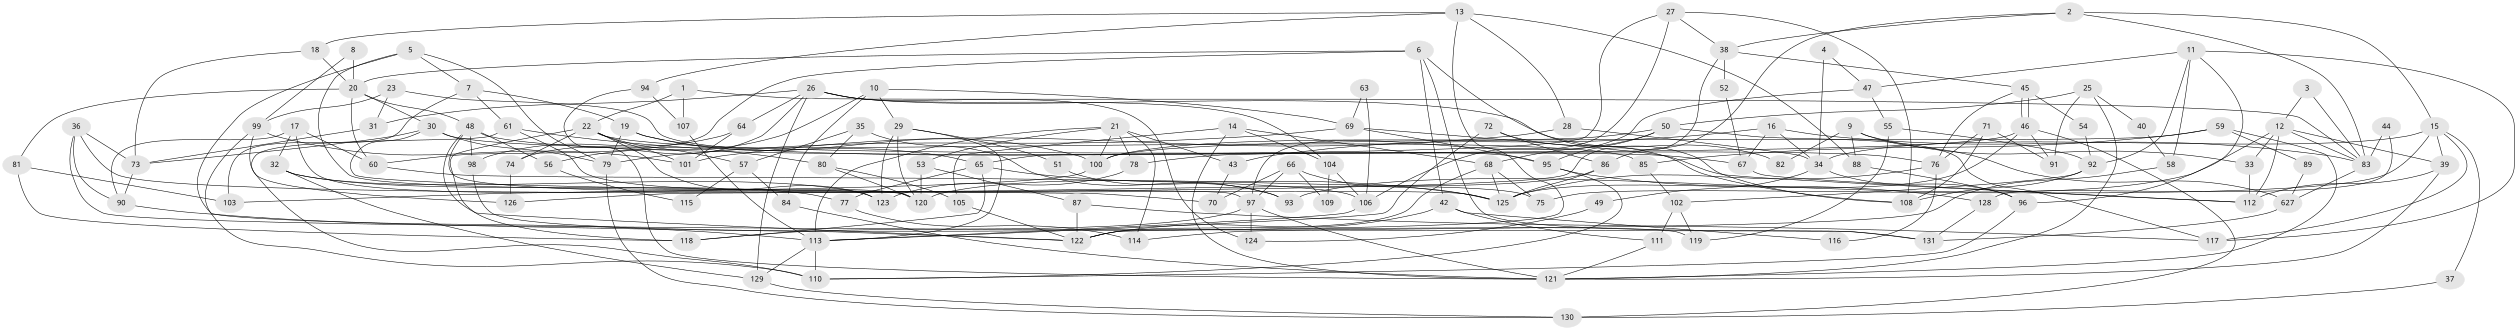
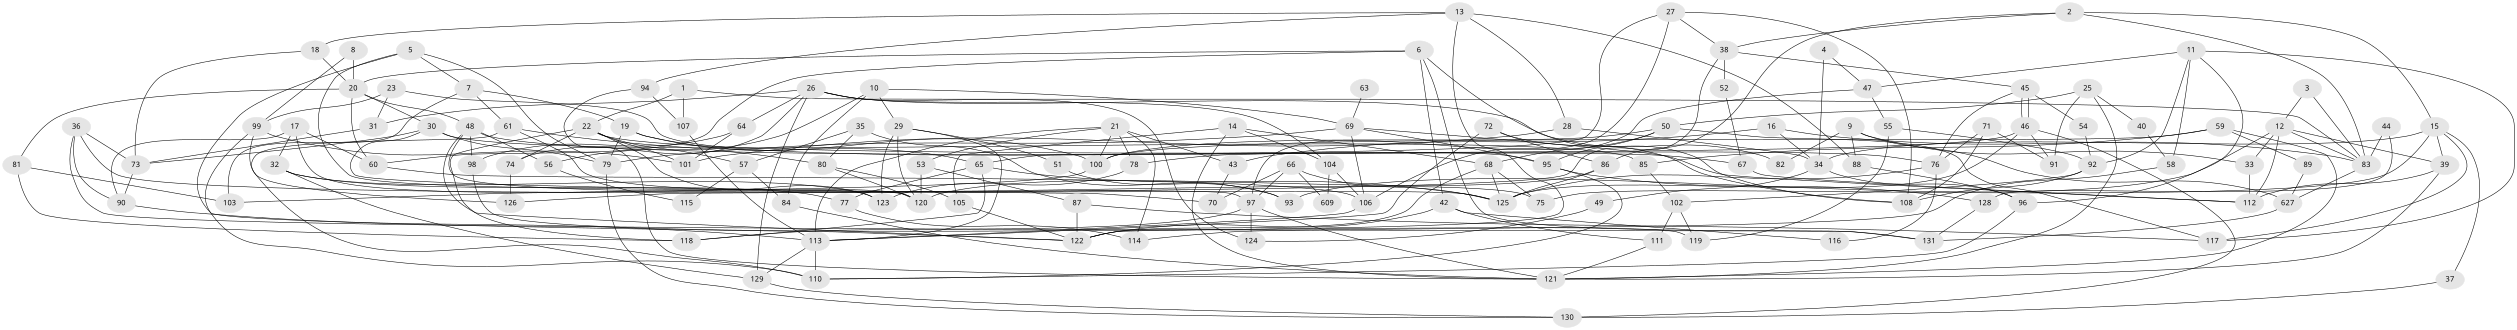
(1370, 136) -> (1358, 165)
(1757, 146) -> none
(1327, 203) -> (1327, 203)
